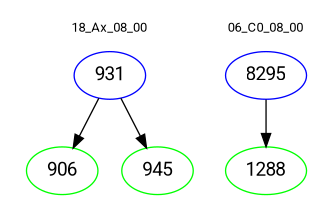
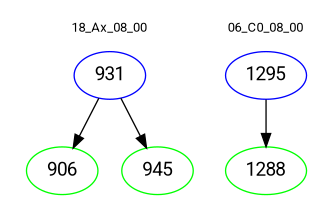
(266, 75) -> (266, 75)
